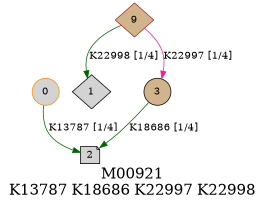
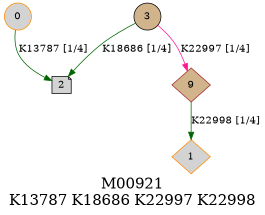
(160, 47) -> (174, 43)
(92, 92) -> (191, 157)
